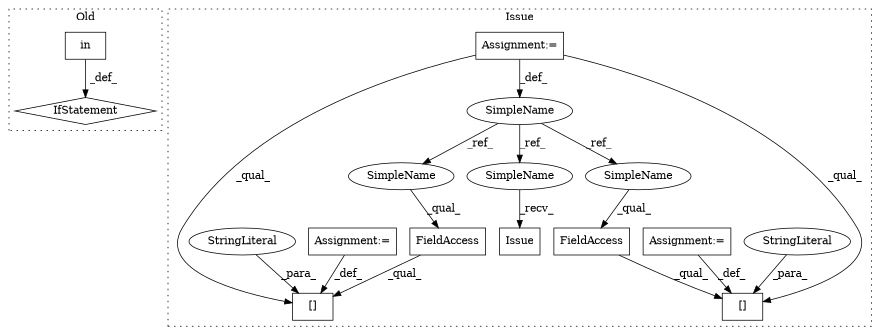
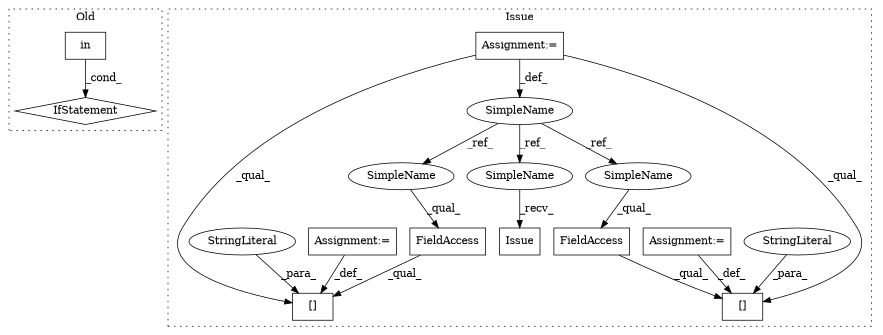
(104, 78) -> (104, 78)
